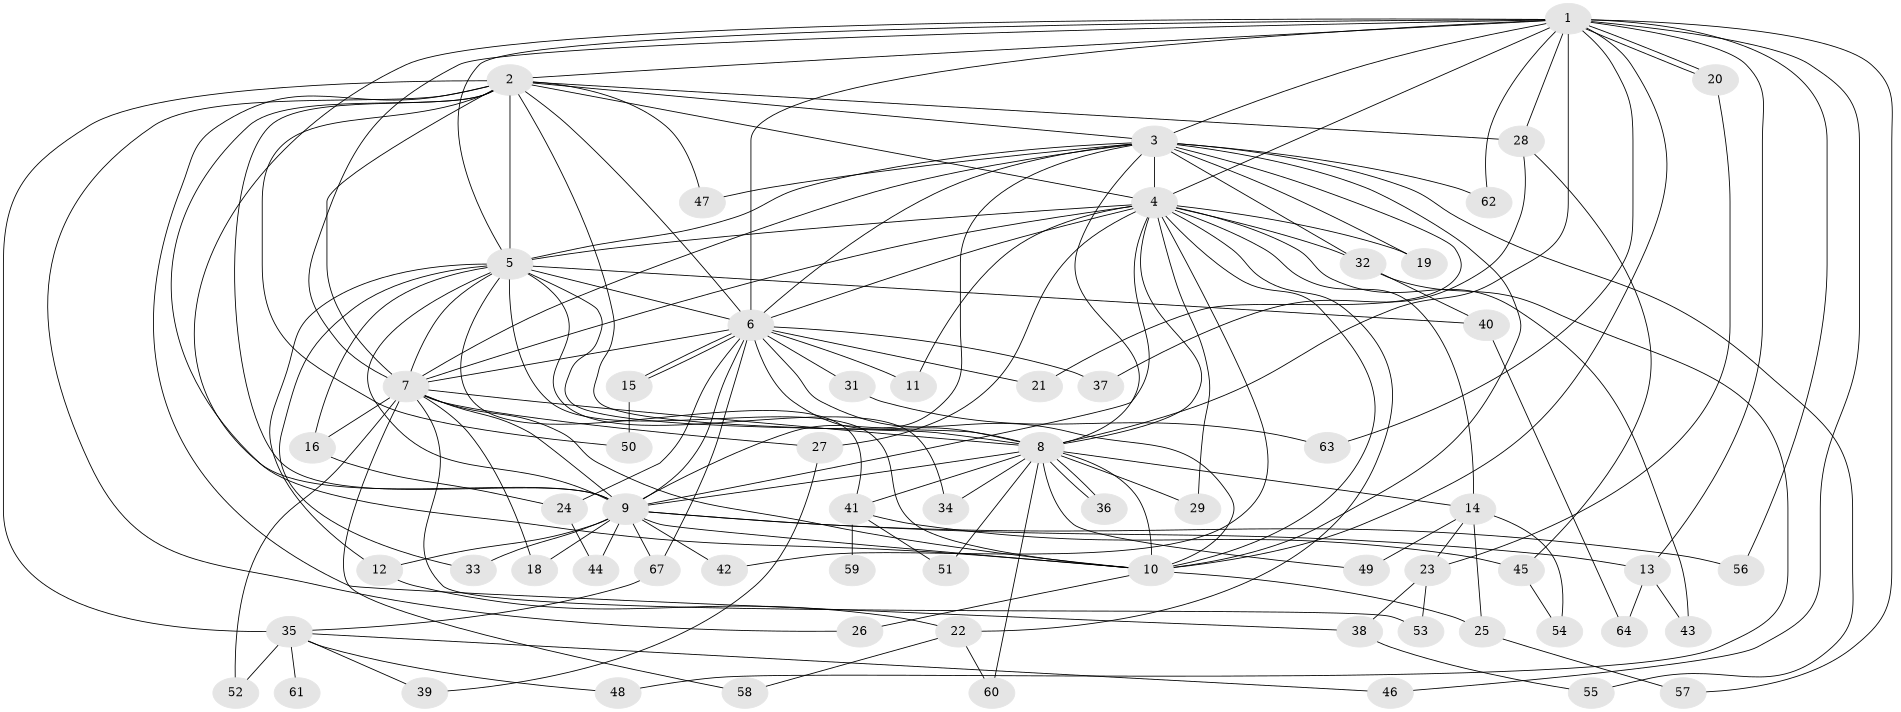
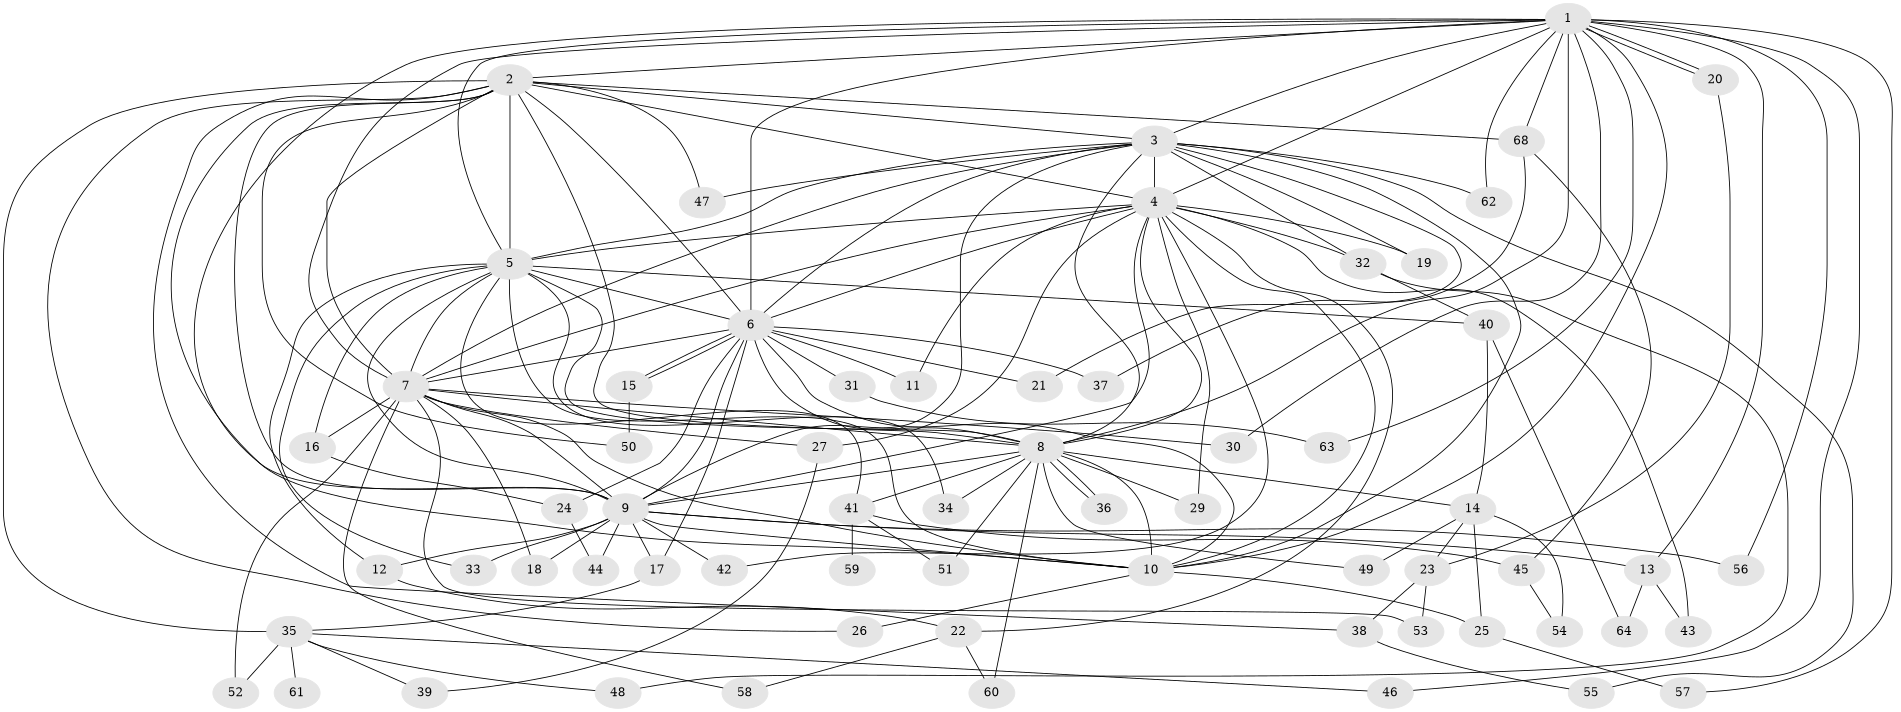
(1521, 141) -> (1521, 141)
(1417, 309) -> (1487, 418)
none -> (1234, 448)
(657, 570) -> (657, 570)
